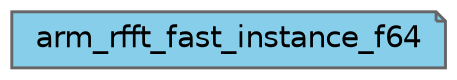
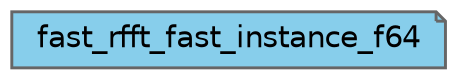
(229, 40) -> (229, 40)
